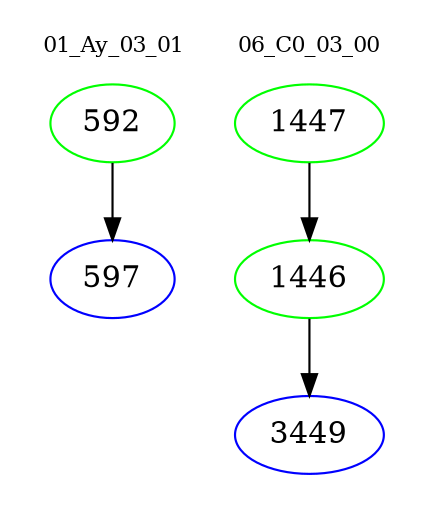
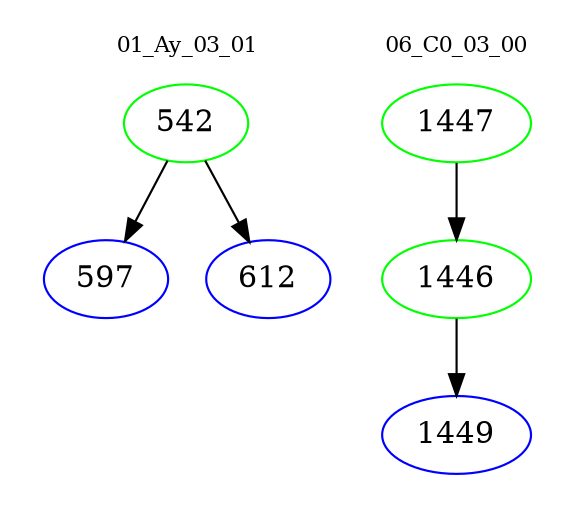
(113, 123) -> (186, 123)
none -> (268, 279)
(309, 435) -> (457, 435)
